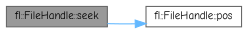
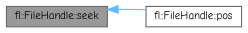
(121, 24) -> (132, 9)
